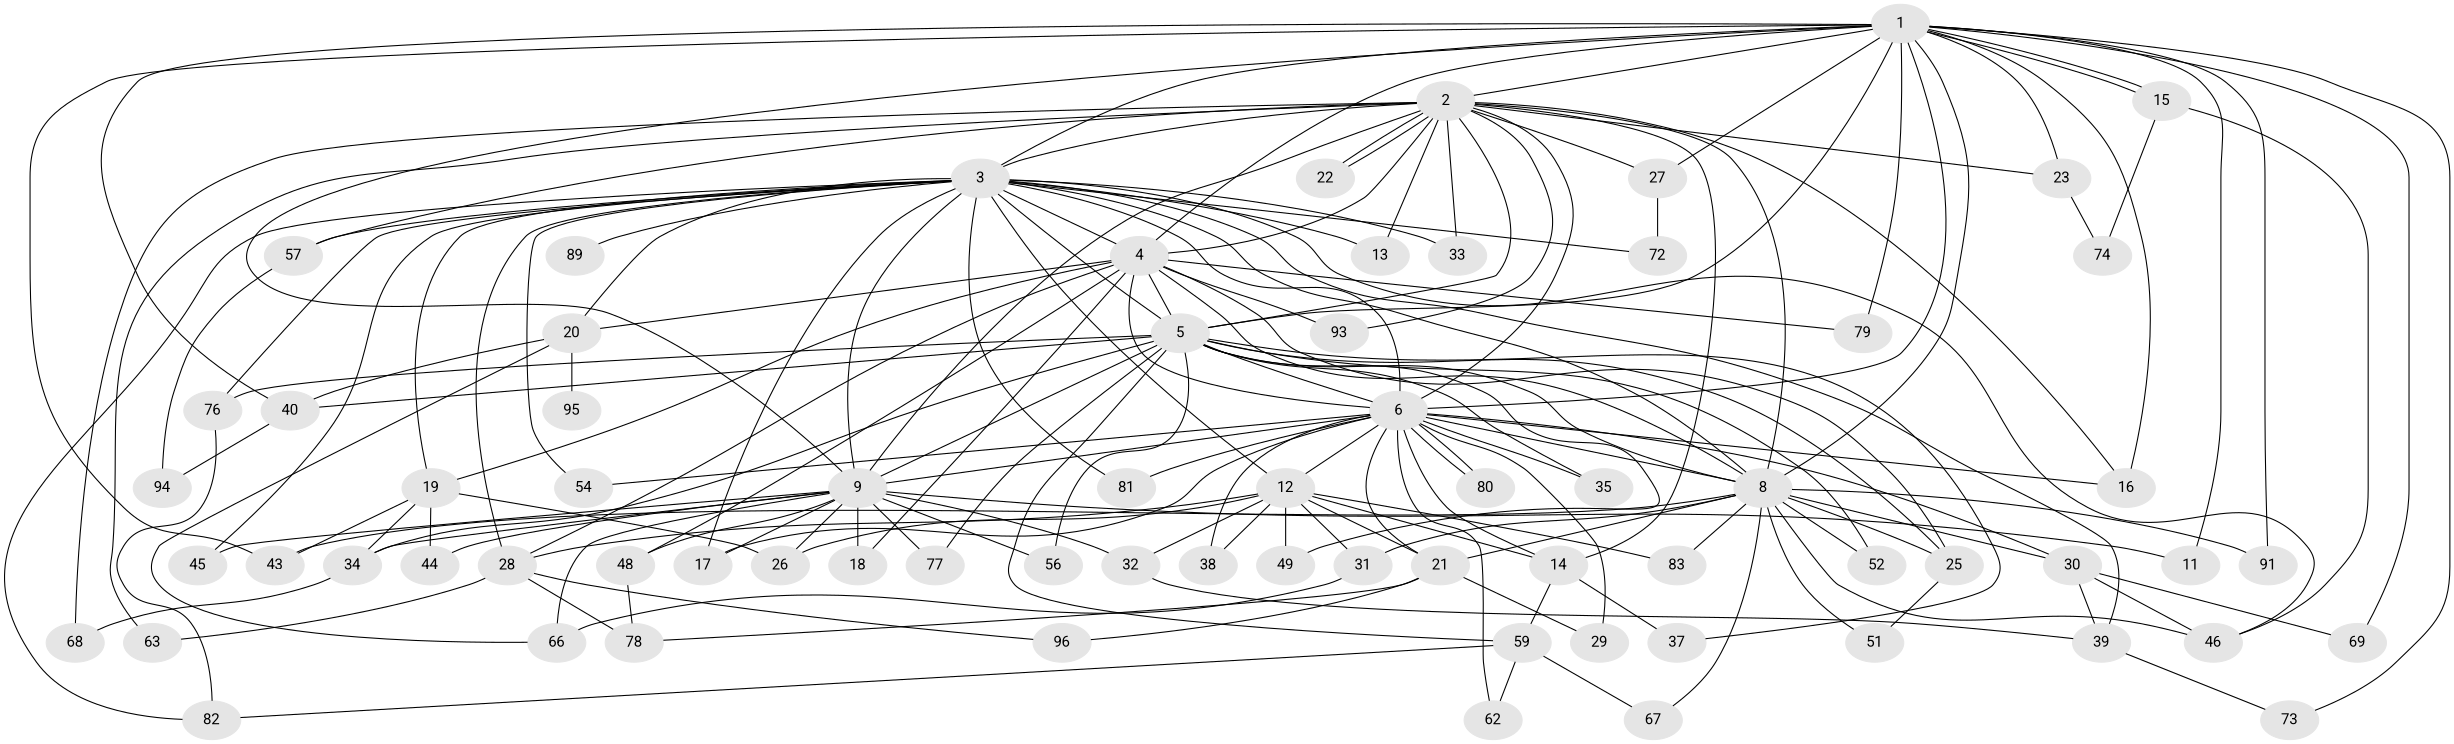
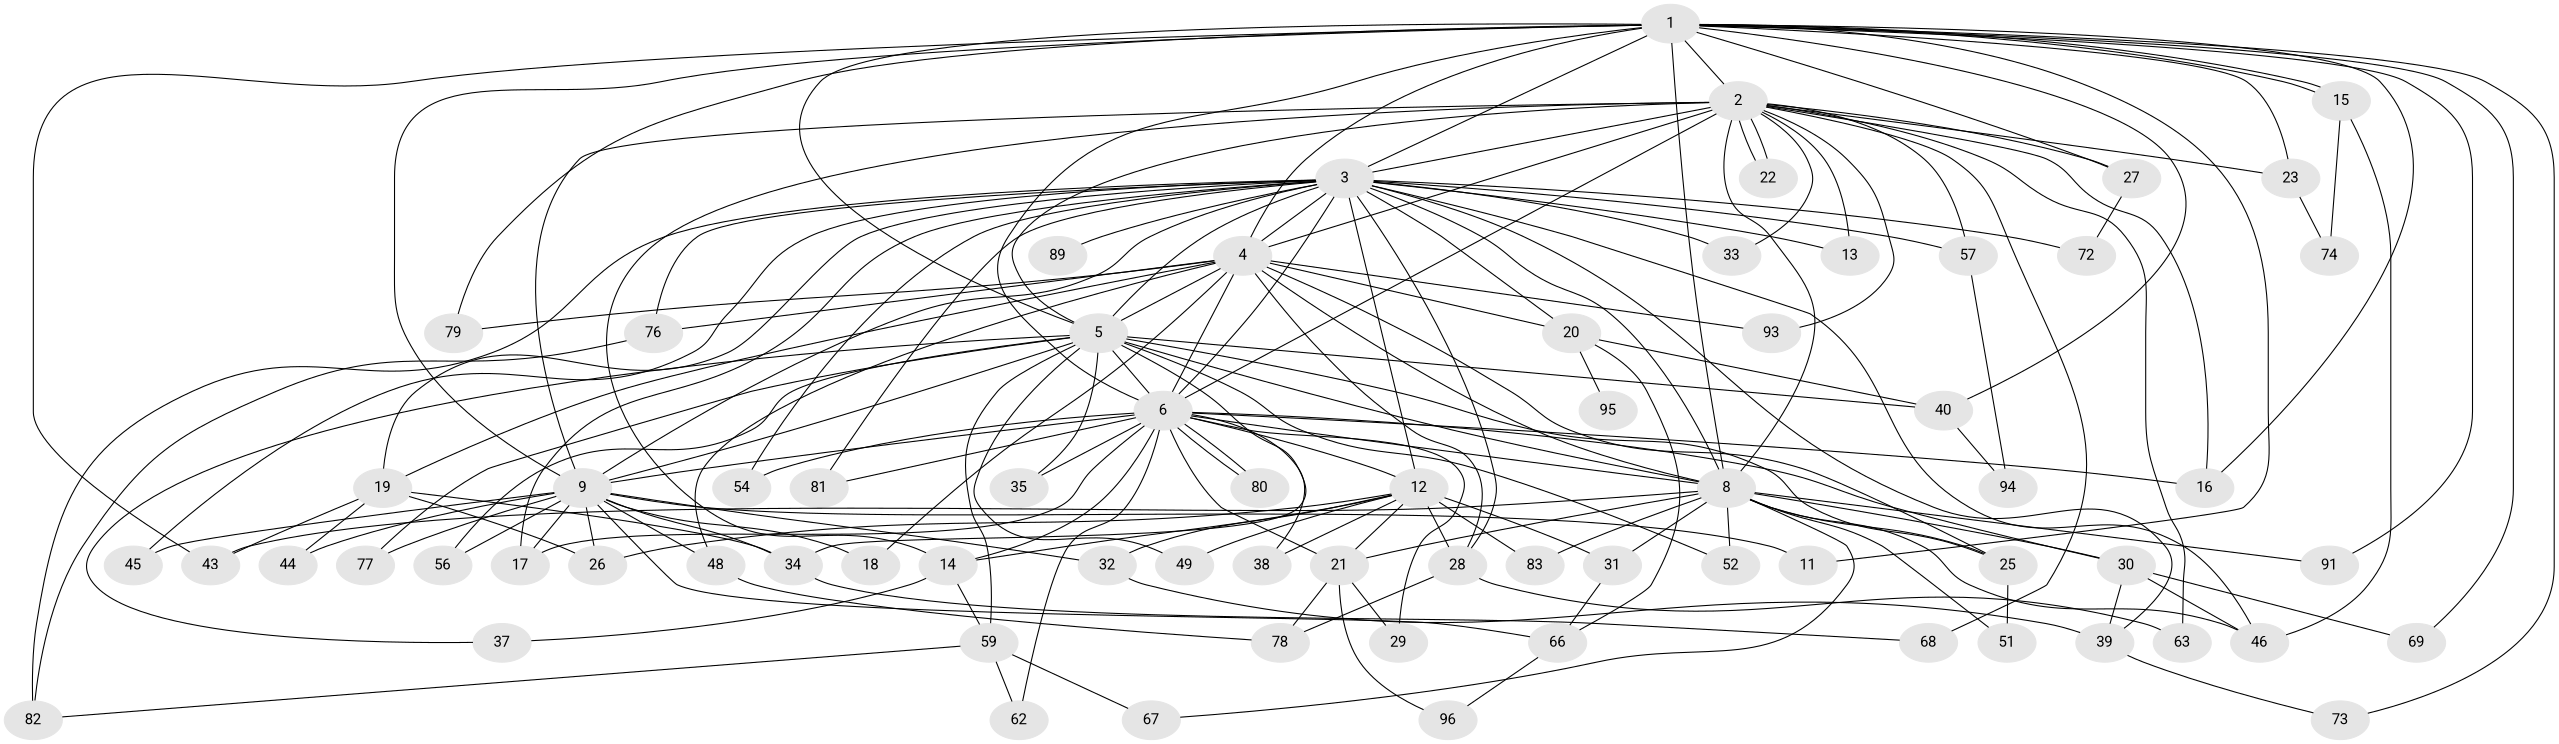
(715, 355) -> (935, 296)
(783, 613) -> (1492, 689)
